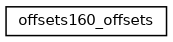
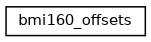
(86, 21) -> (76, 21)
